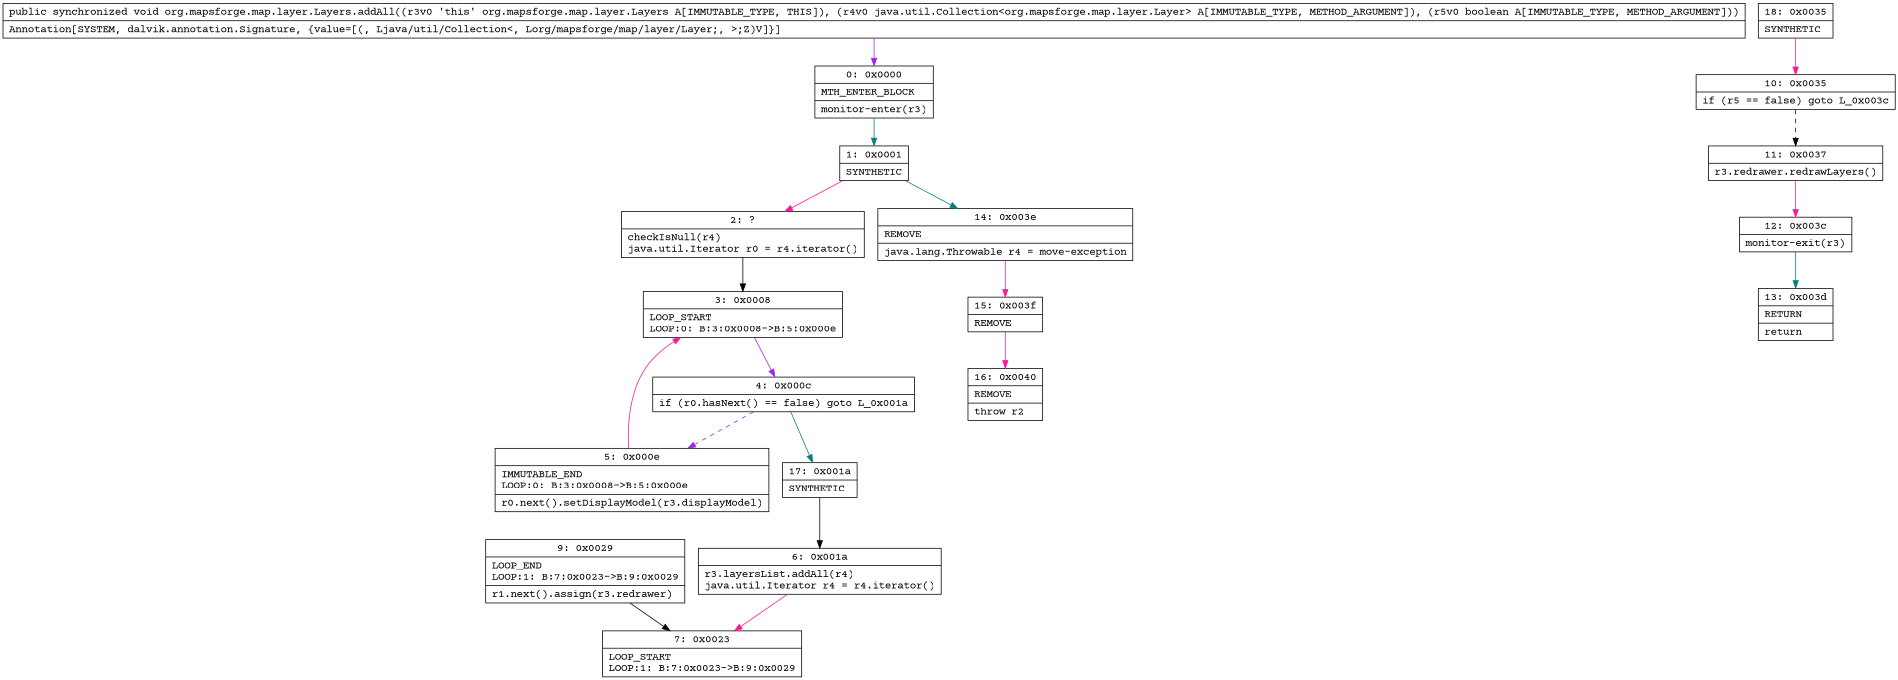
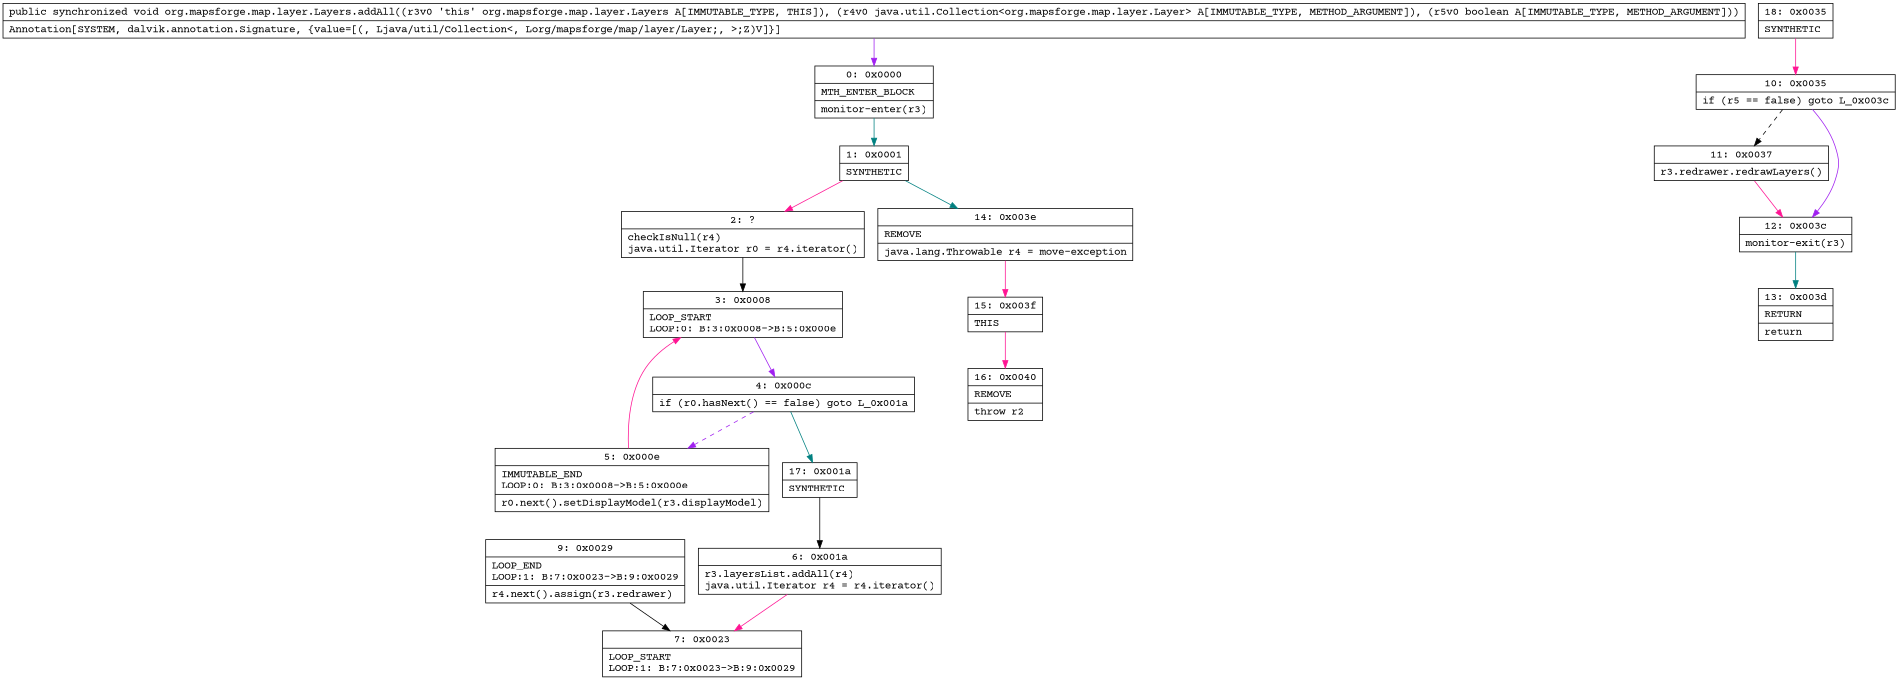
none -> (1838, 159)
(993, 323) -> (987, 323)
(582, 594) -> (582, 594)
